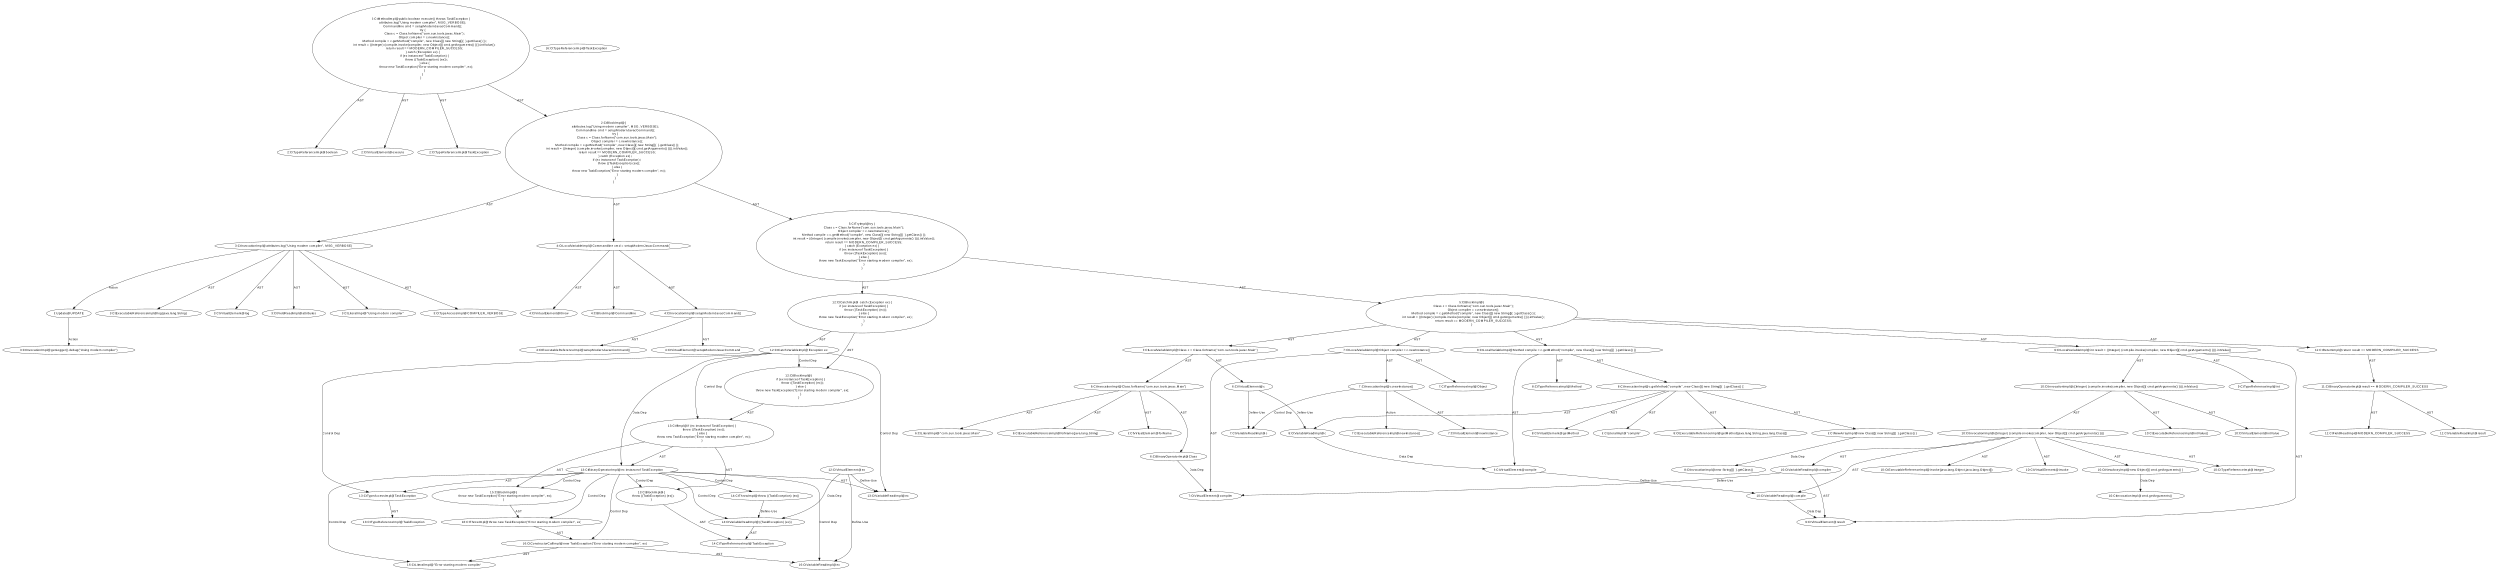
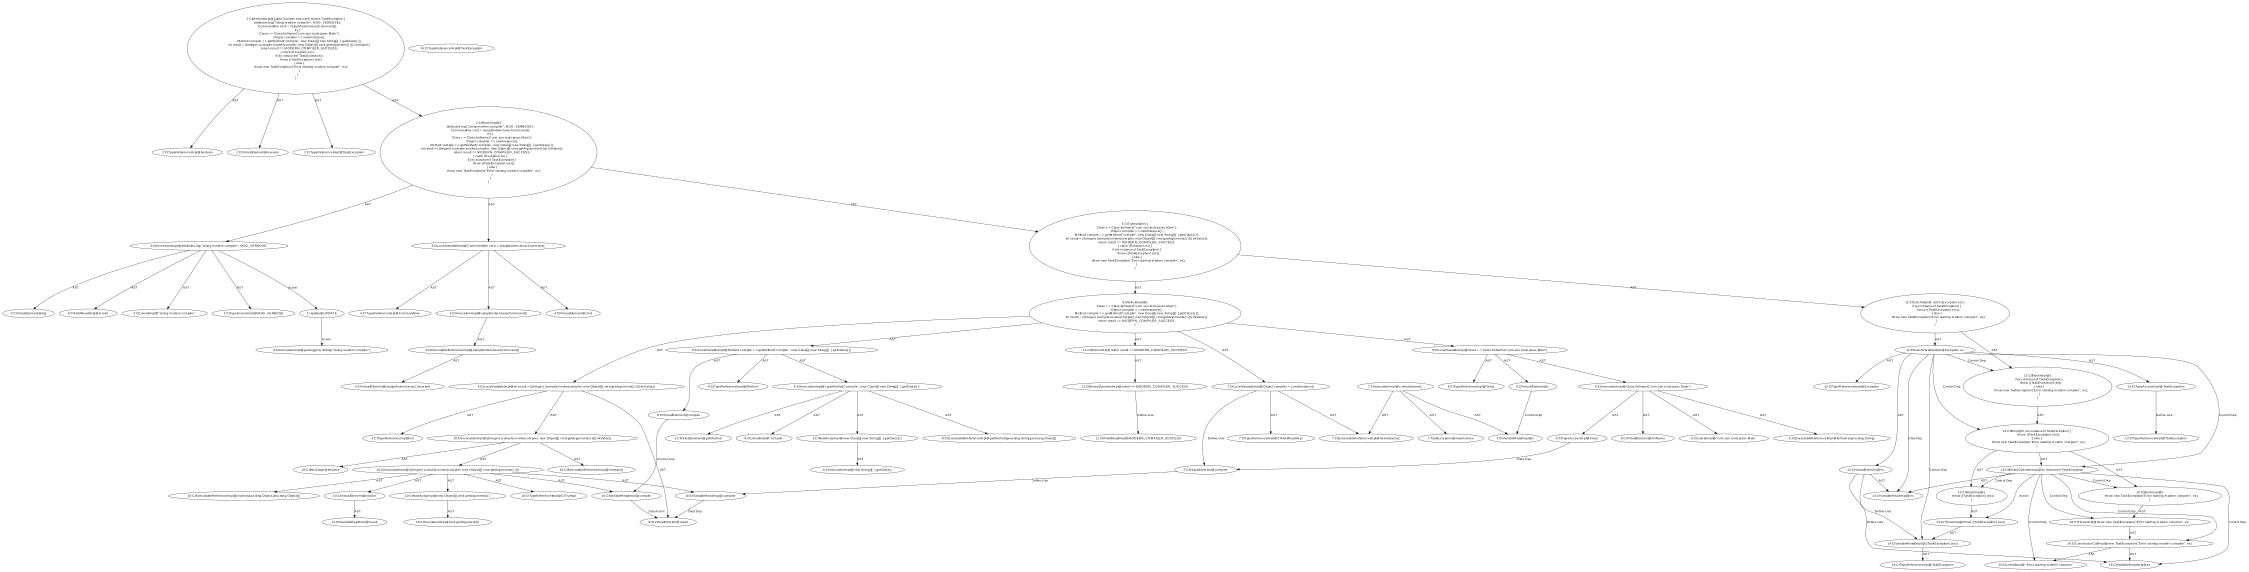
(149, 313) -> none
(294, 313) -> (88, 313)
(468, 313) -> (254, 313)
(549, 313) -> (573, 313)
(614, 313) -> (390, 313)
(703, 330) -> (434, 368)
(1387, 367) -> (1317, 412)
(1463, 387) -> (1271, 438)
none -> (1471, 387)
none -> (1852, 387)
(2418, 409) -> (355, 508)
none -> (1898, 410)
(640, 413) -> (2228, 415)
(1257, 413) -> (1534, 415)
(1283, 413) -> (1478, 415)
(1391, 413) -> (1385, 415)
(2374, 413) -> (1146, 415)
(332, 433) -> (2092, 361)
(889, 433) -> (1915, 438)
(1214, 433) -> (1216, 438)
(1307, 433) -> none
(1473, 433) -> (1451, 438)
(2257, 433) -> (321, 470)
(1174, 457) -> (1577, 438)
(1798, 457) -> (861, 459)
(2239, 470) -> (549, 496)
(494, 480) -> none
(724, 480) -> (2024, 496)
(869, 480) -> (1882, 480)
(1649, 480) -> (666, 459)
(2148, 480) -> (451, 511)
(1513, 488) -> (961, 483)
(693, 494) -> (1929, 446)
(835, 496) -> (1883, 511)
(1827, 496) -> (695, 511)
(395, 511) -> (2164, 415)
(769, 511) -> (1953, 533)
(1815, 511) -> (656, 511)
(695, 524) -> (1971, 510)
